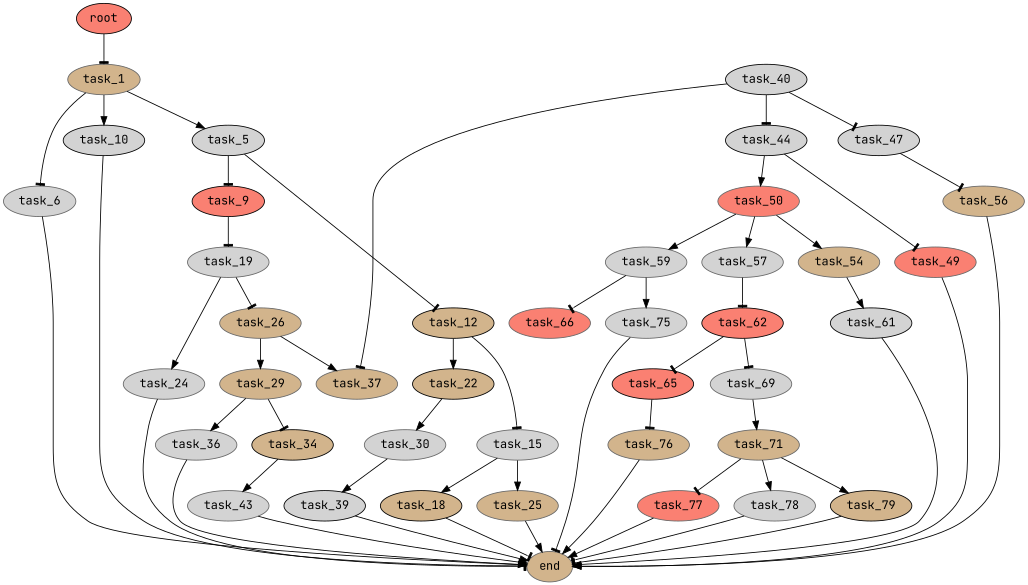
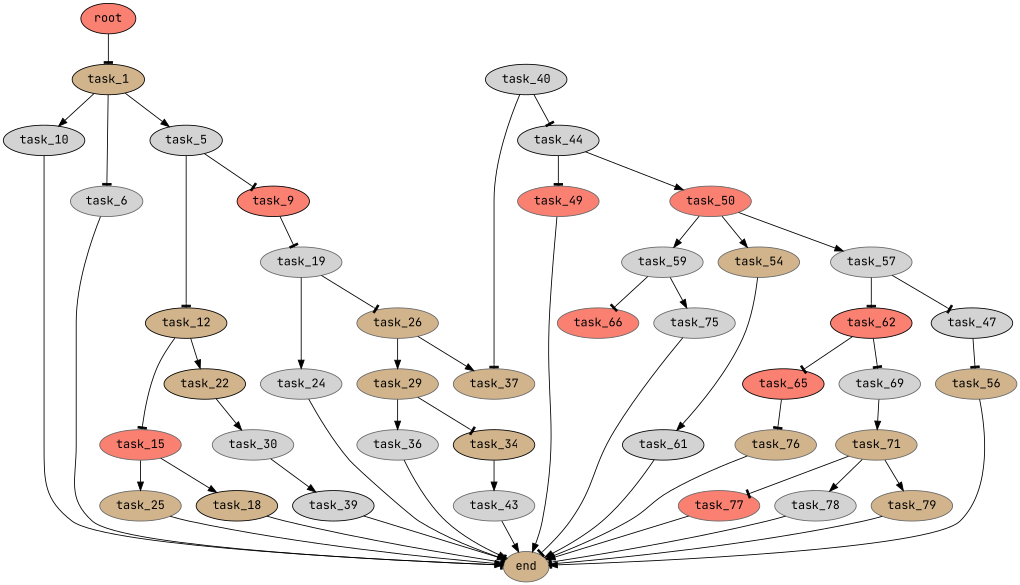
(104, 80) -> (108, 80)
(821, 109) -> (920, 292)
(518, 445) -> (140, 445)
(871, 506) -> (912, 506)
